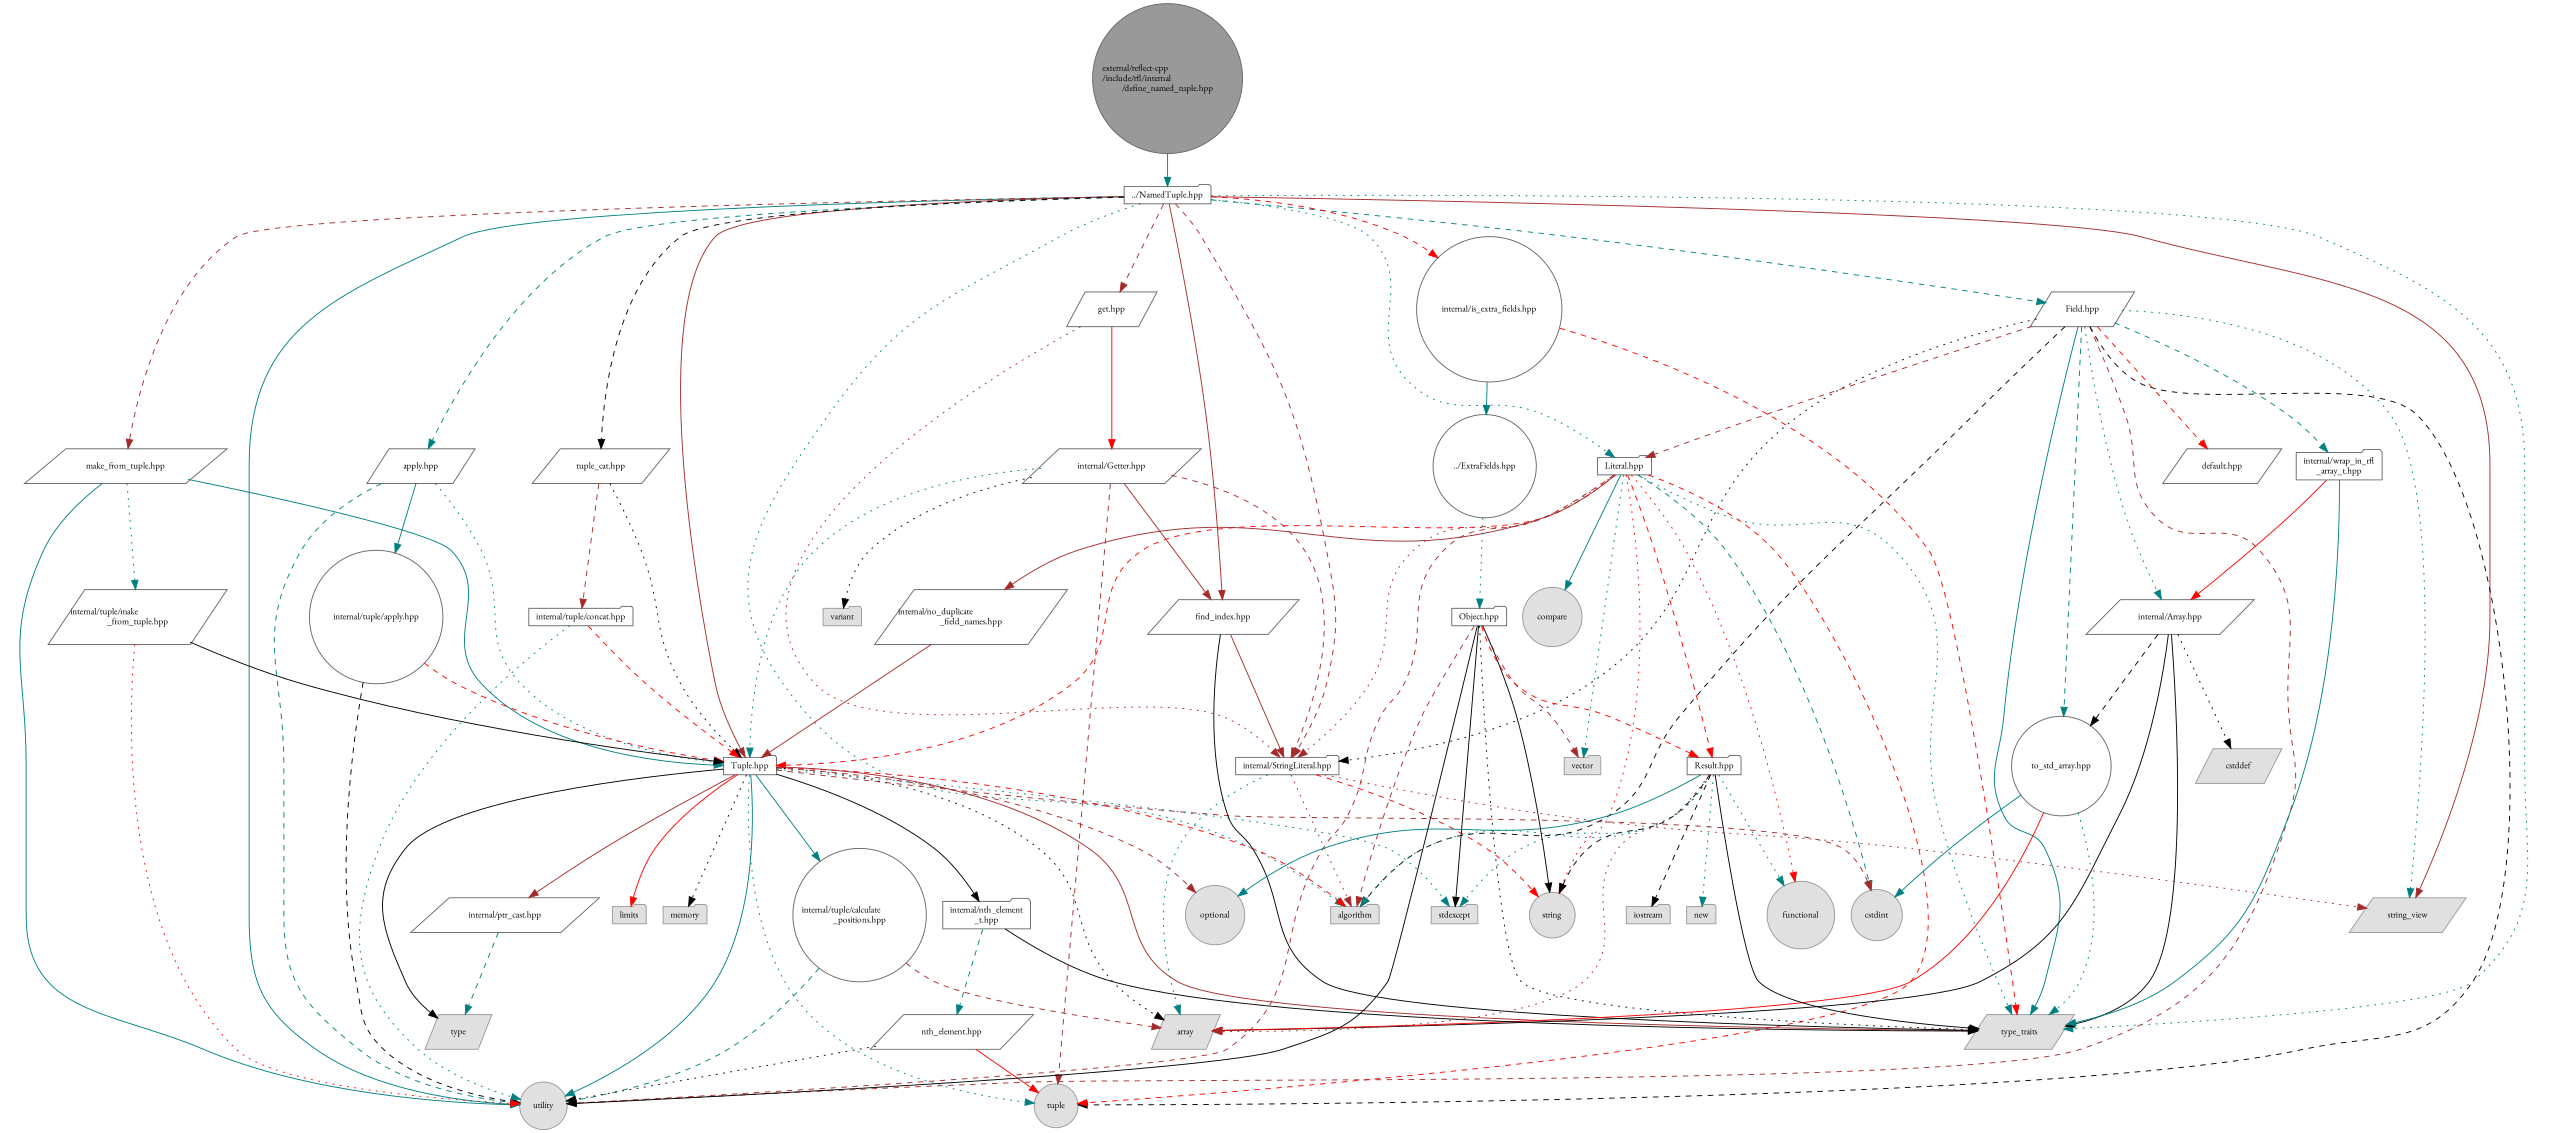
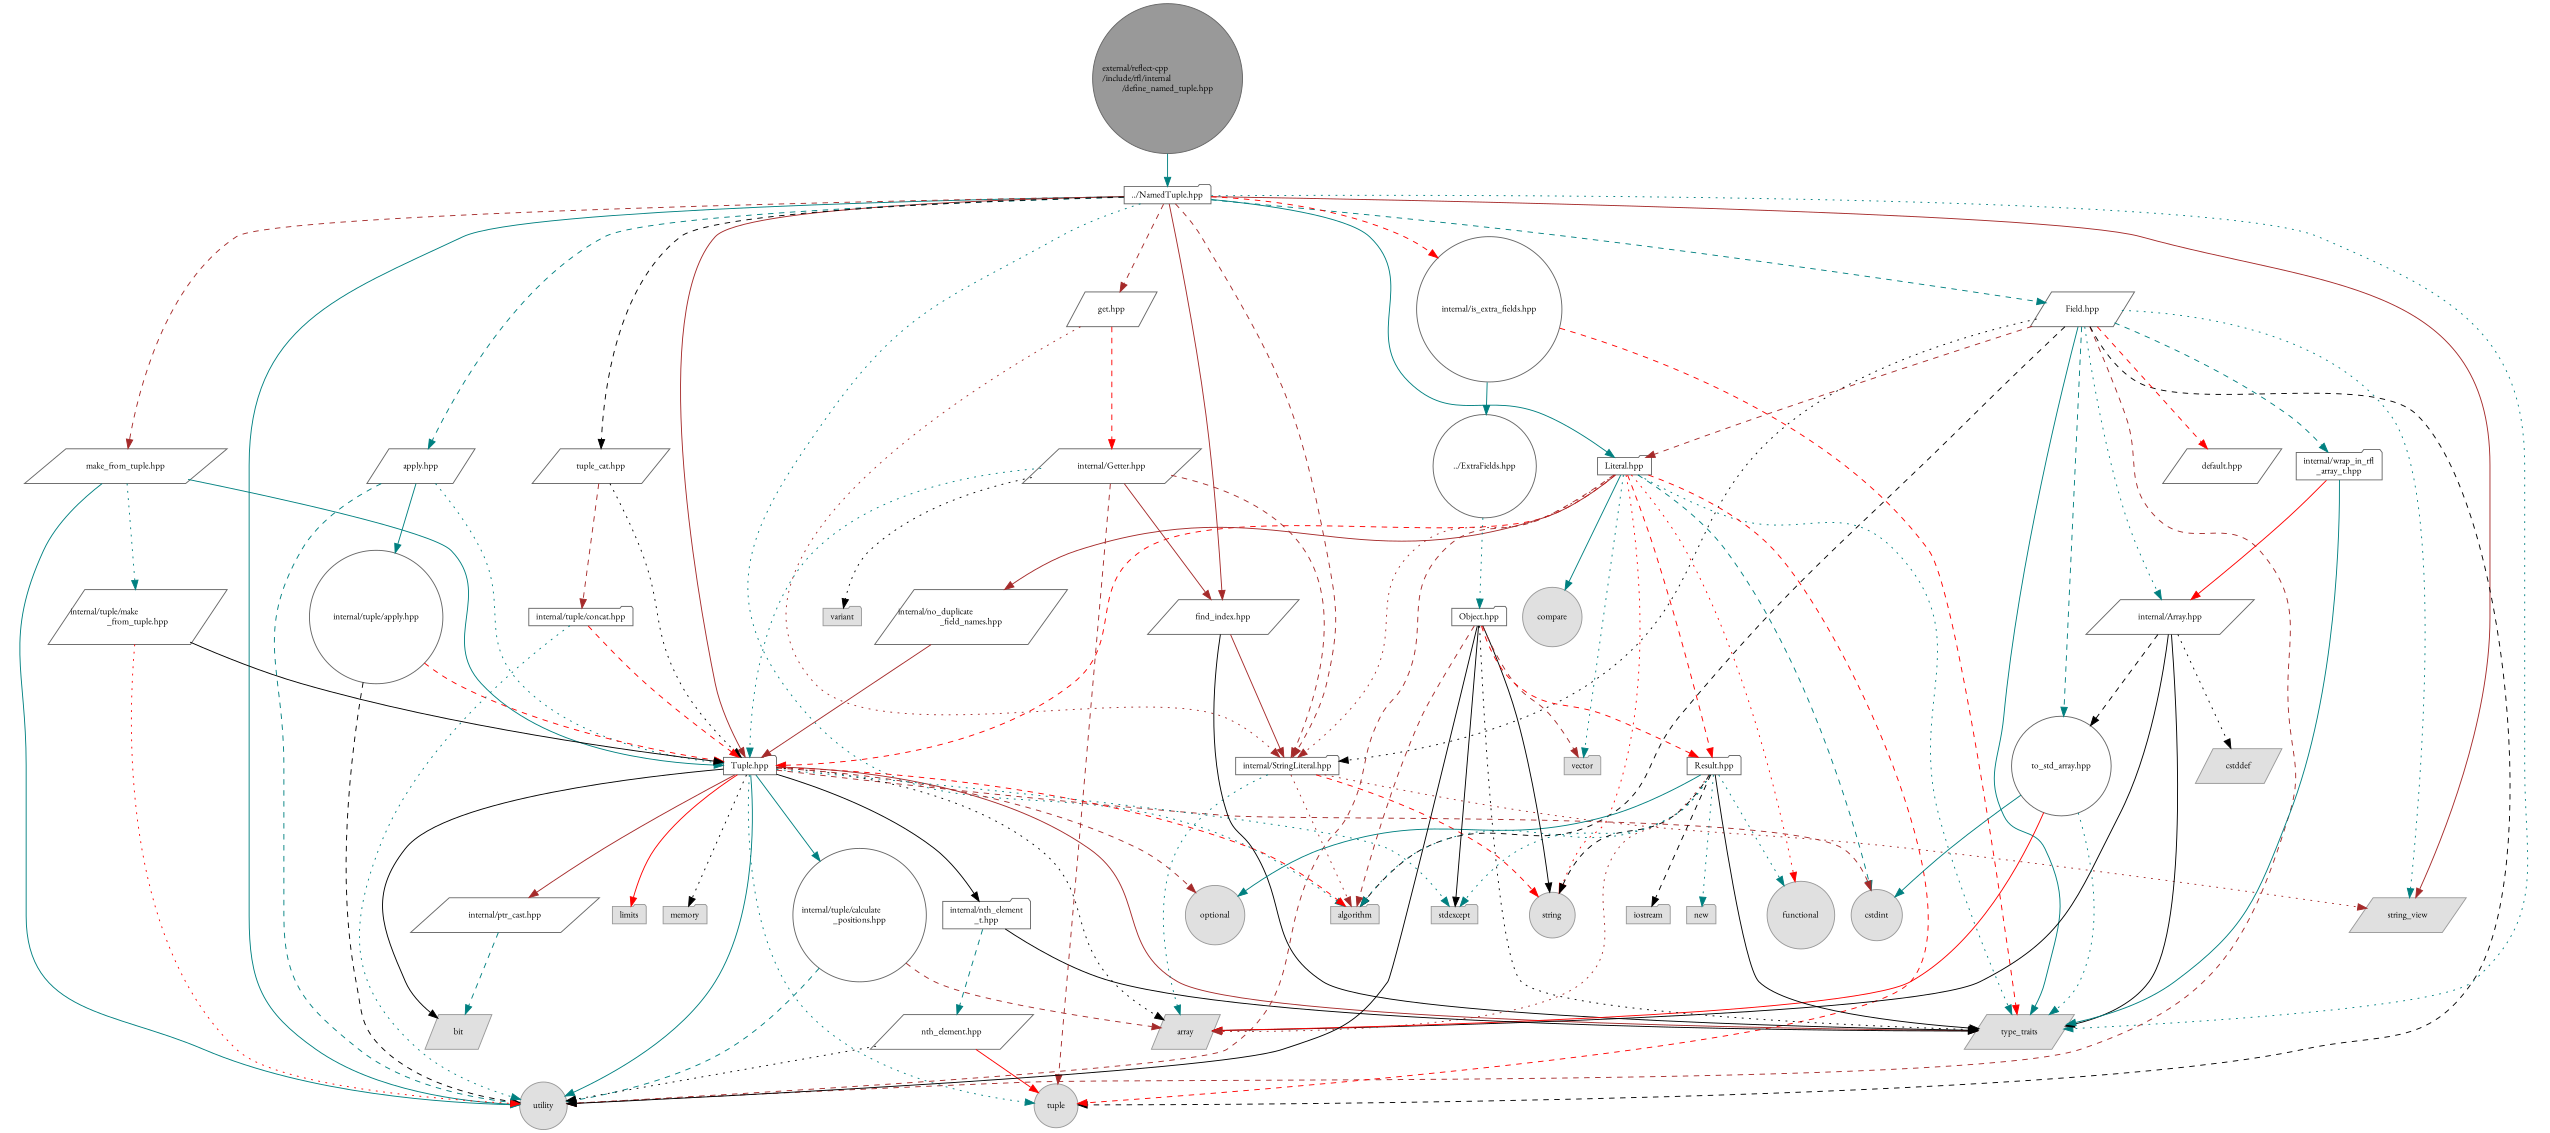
(1389, 335) -> (1389, 335)
(1112, 383) -> (1112, 383)
(458, 1032) -> (458, 1032)
